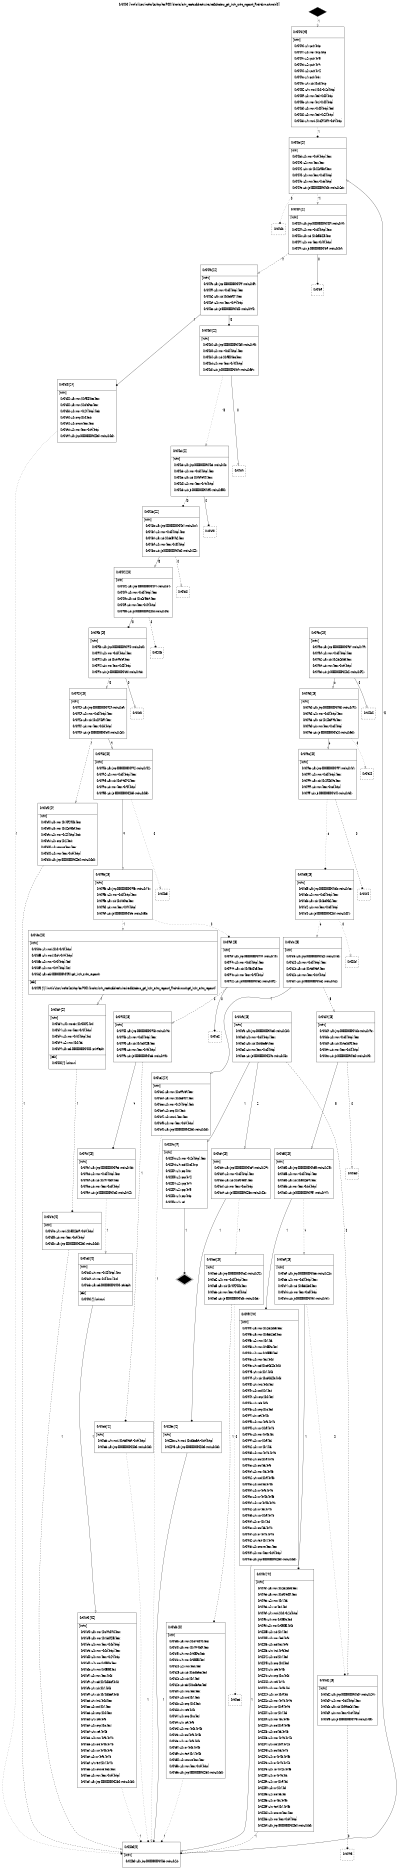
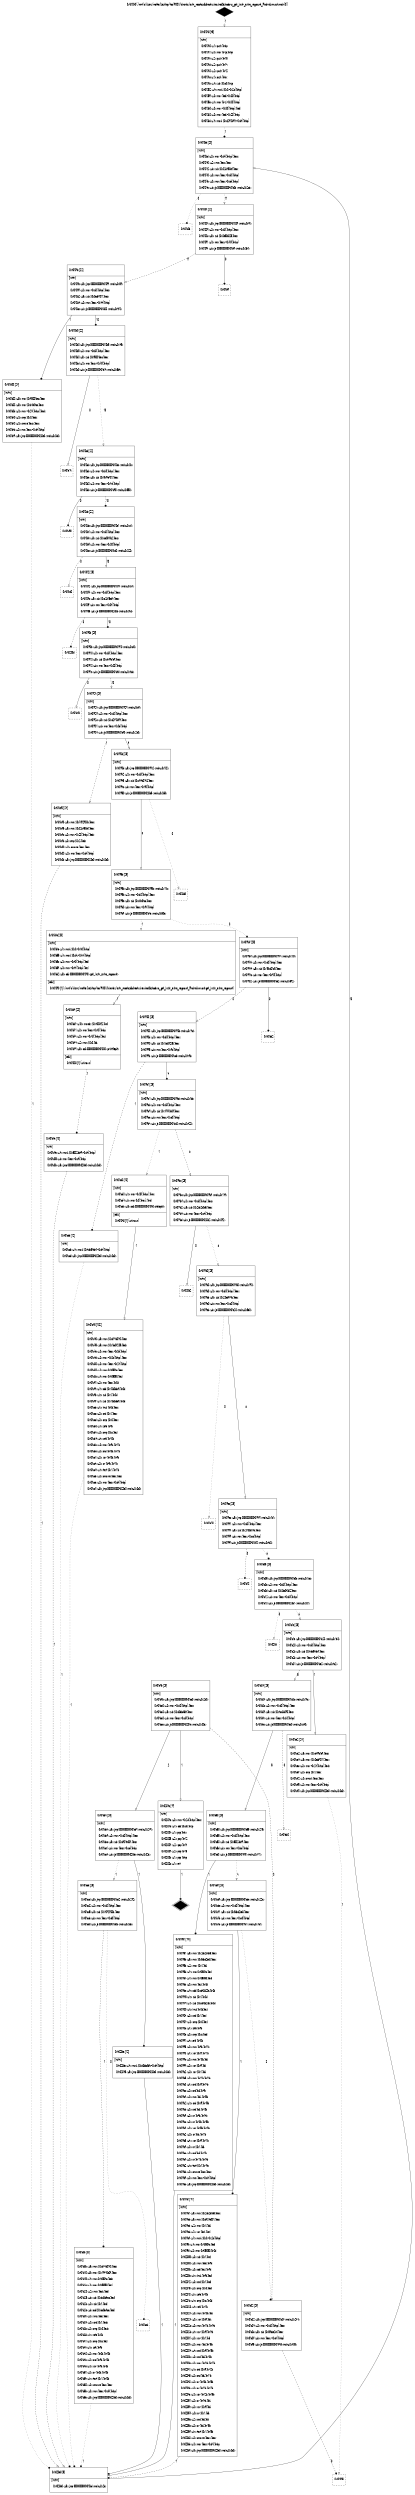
(334, 682) -> (212, 1245)
none -> (183, 1152)
(155, 1488) -> (341, 2134)
